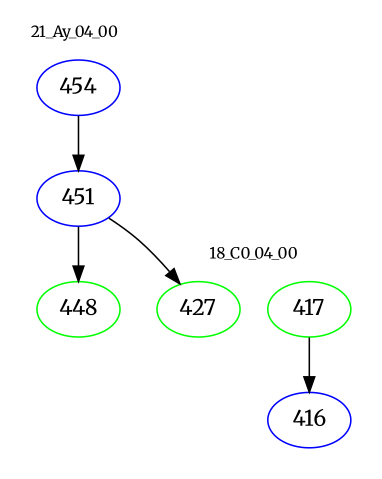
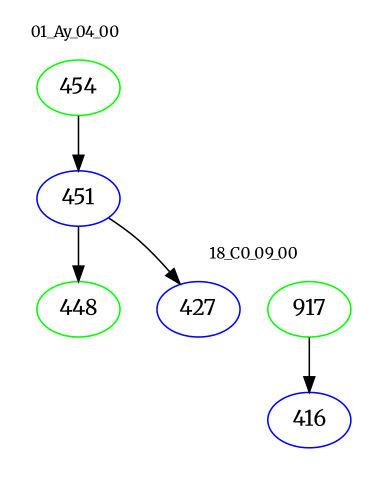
(75, 33) -> (75, 33)
(78, 88) -> (78, 88)
(254, 255) -> (254, 255)
(199, 309) -> (199, 309)
(309, 309) -> (309, 309)
